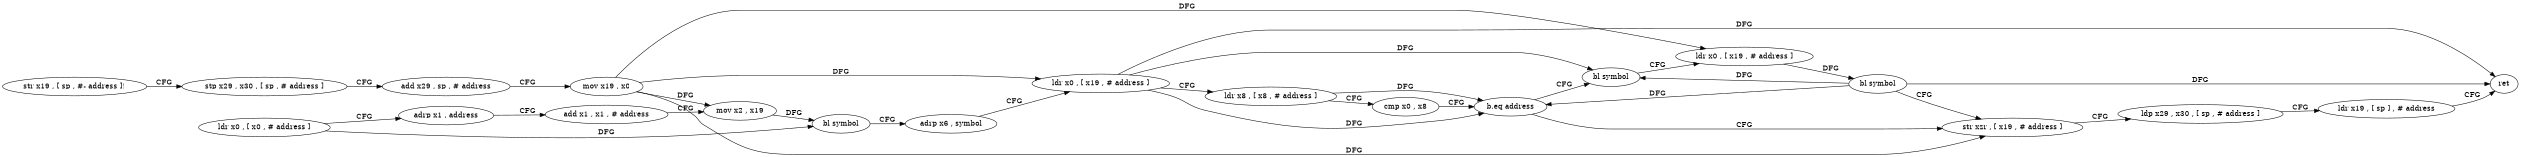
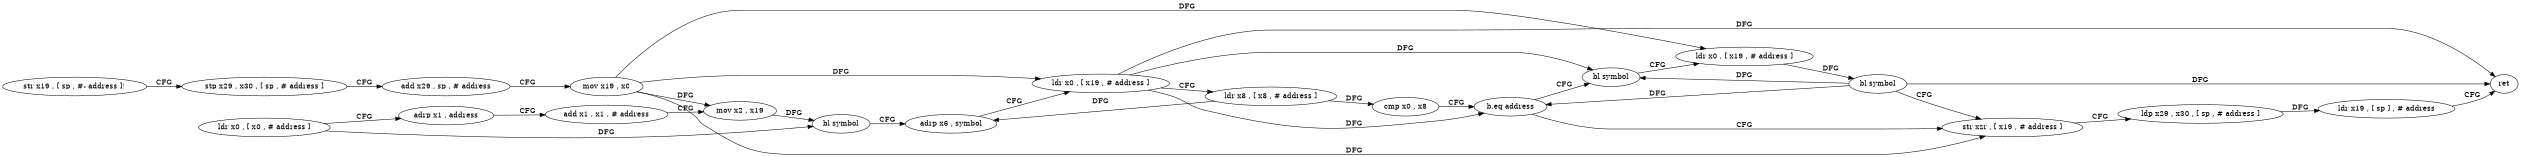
(1406, 91) -> (1107, 111)
(1354, 99) -> (1354, 99)
(2301, 107) -> (2301, 107)
